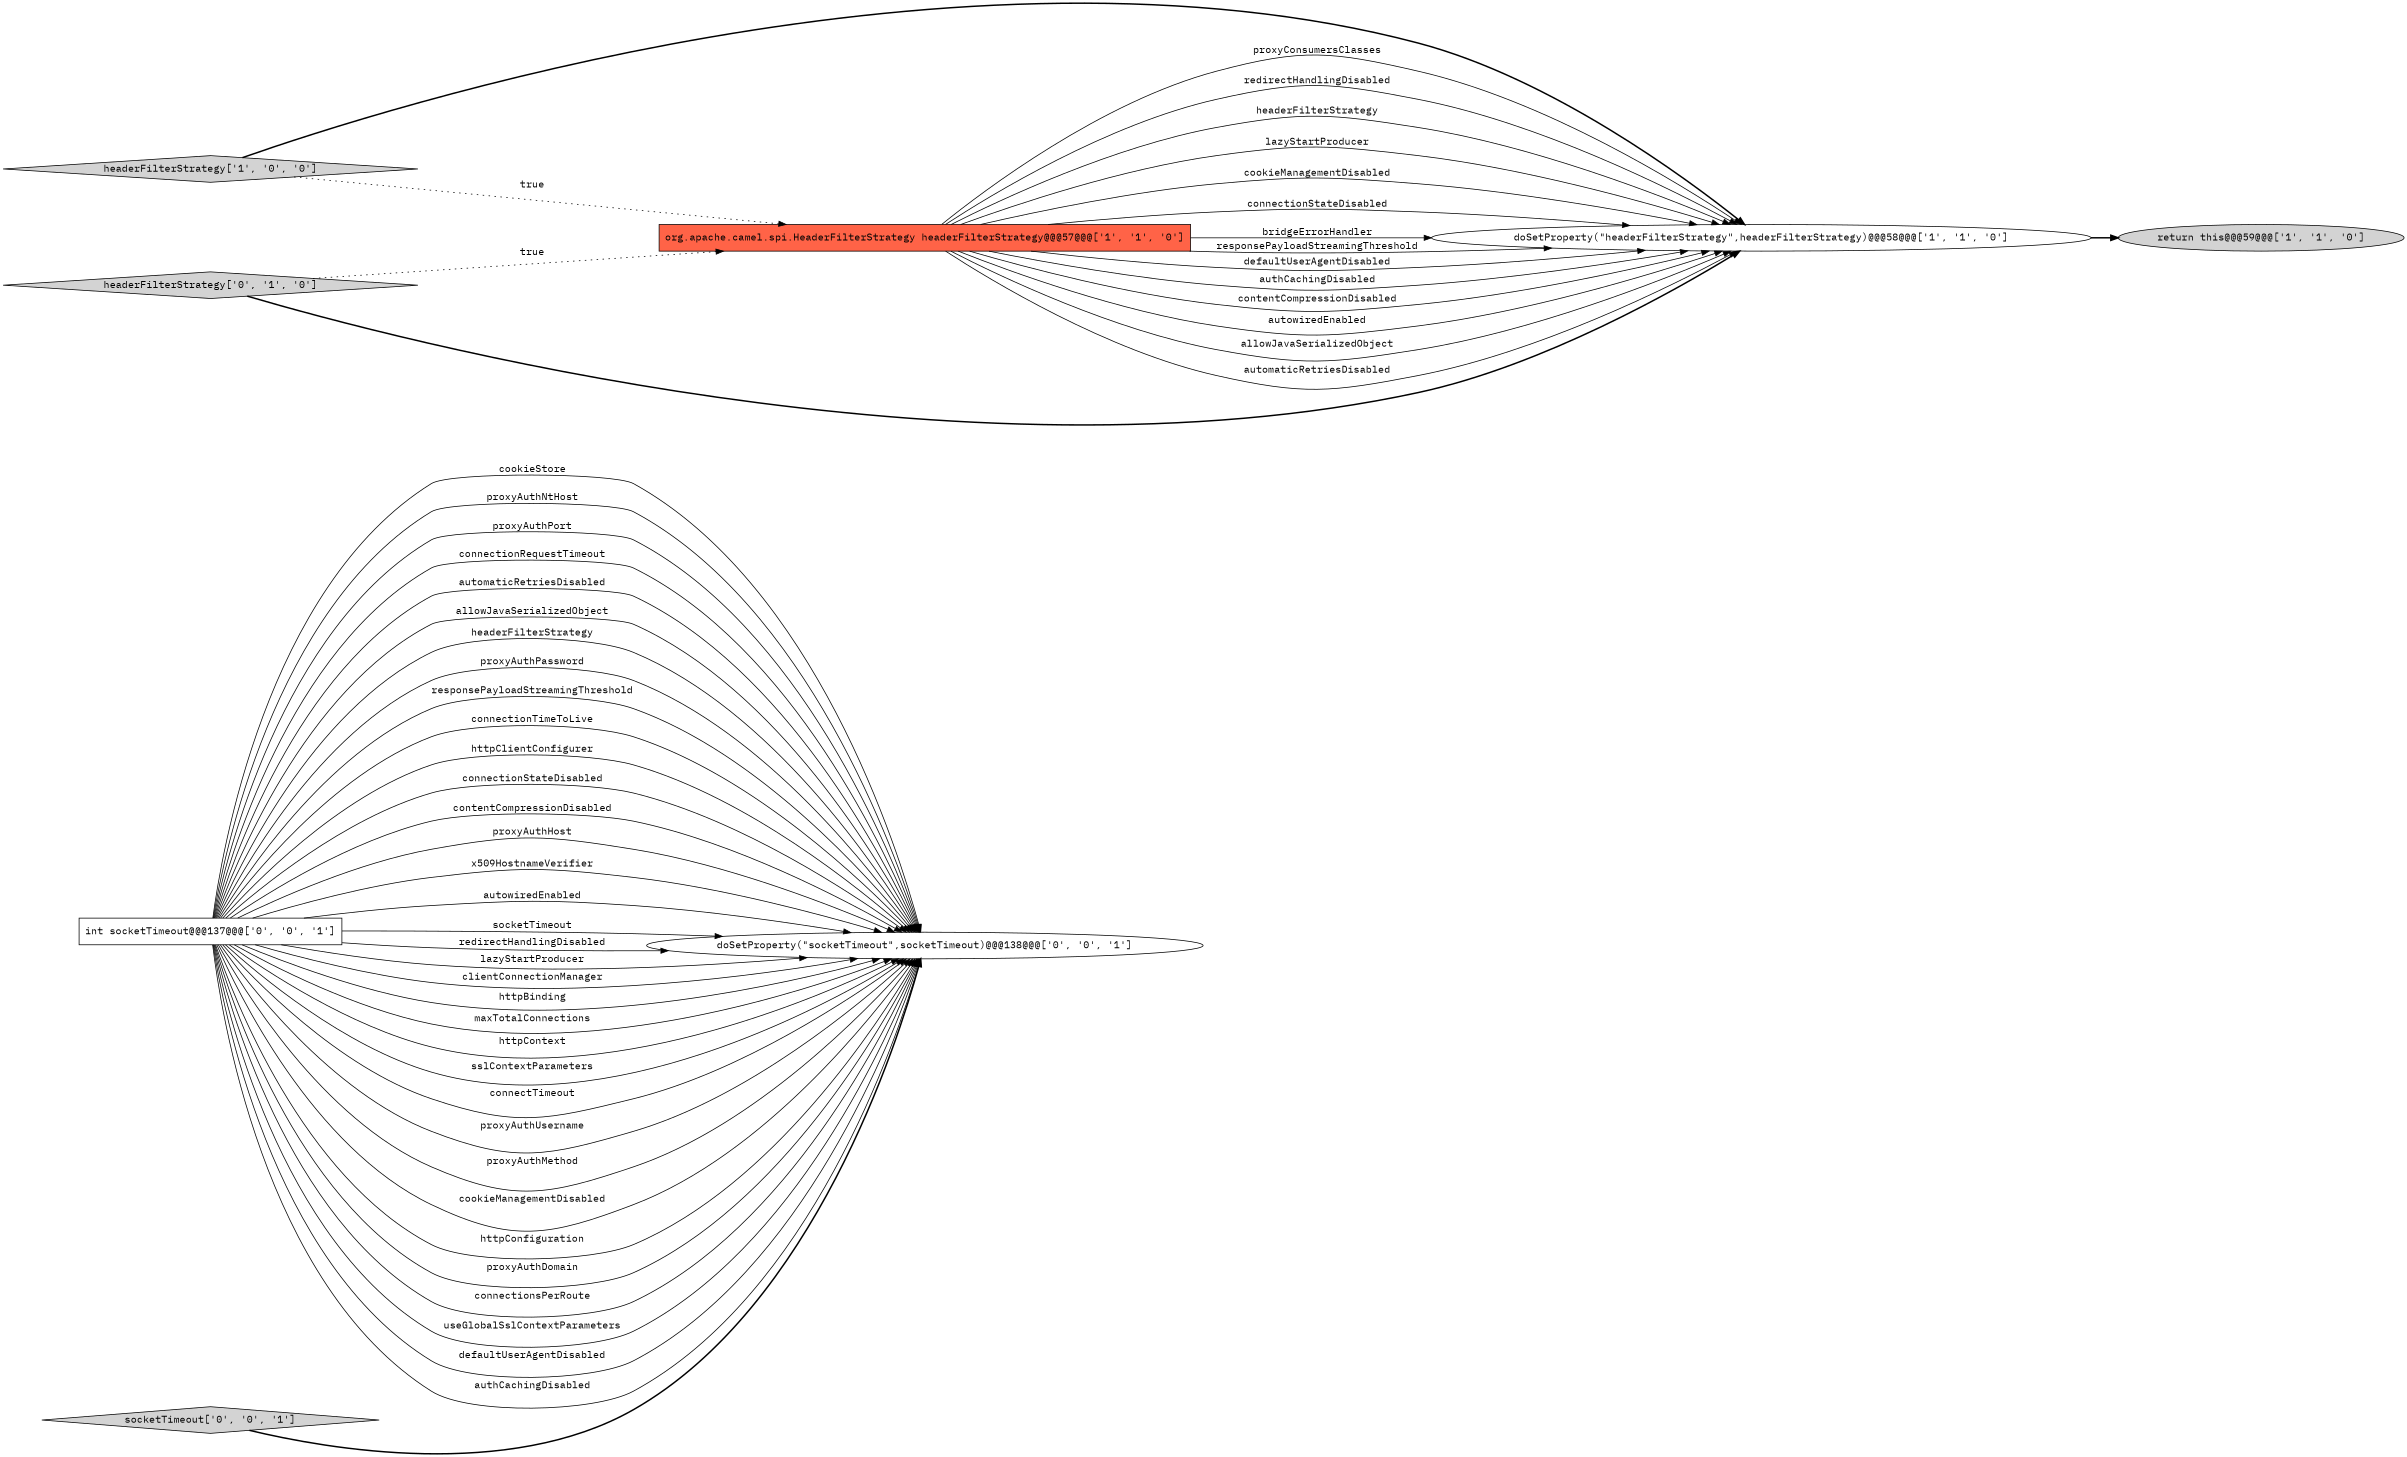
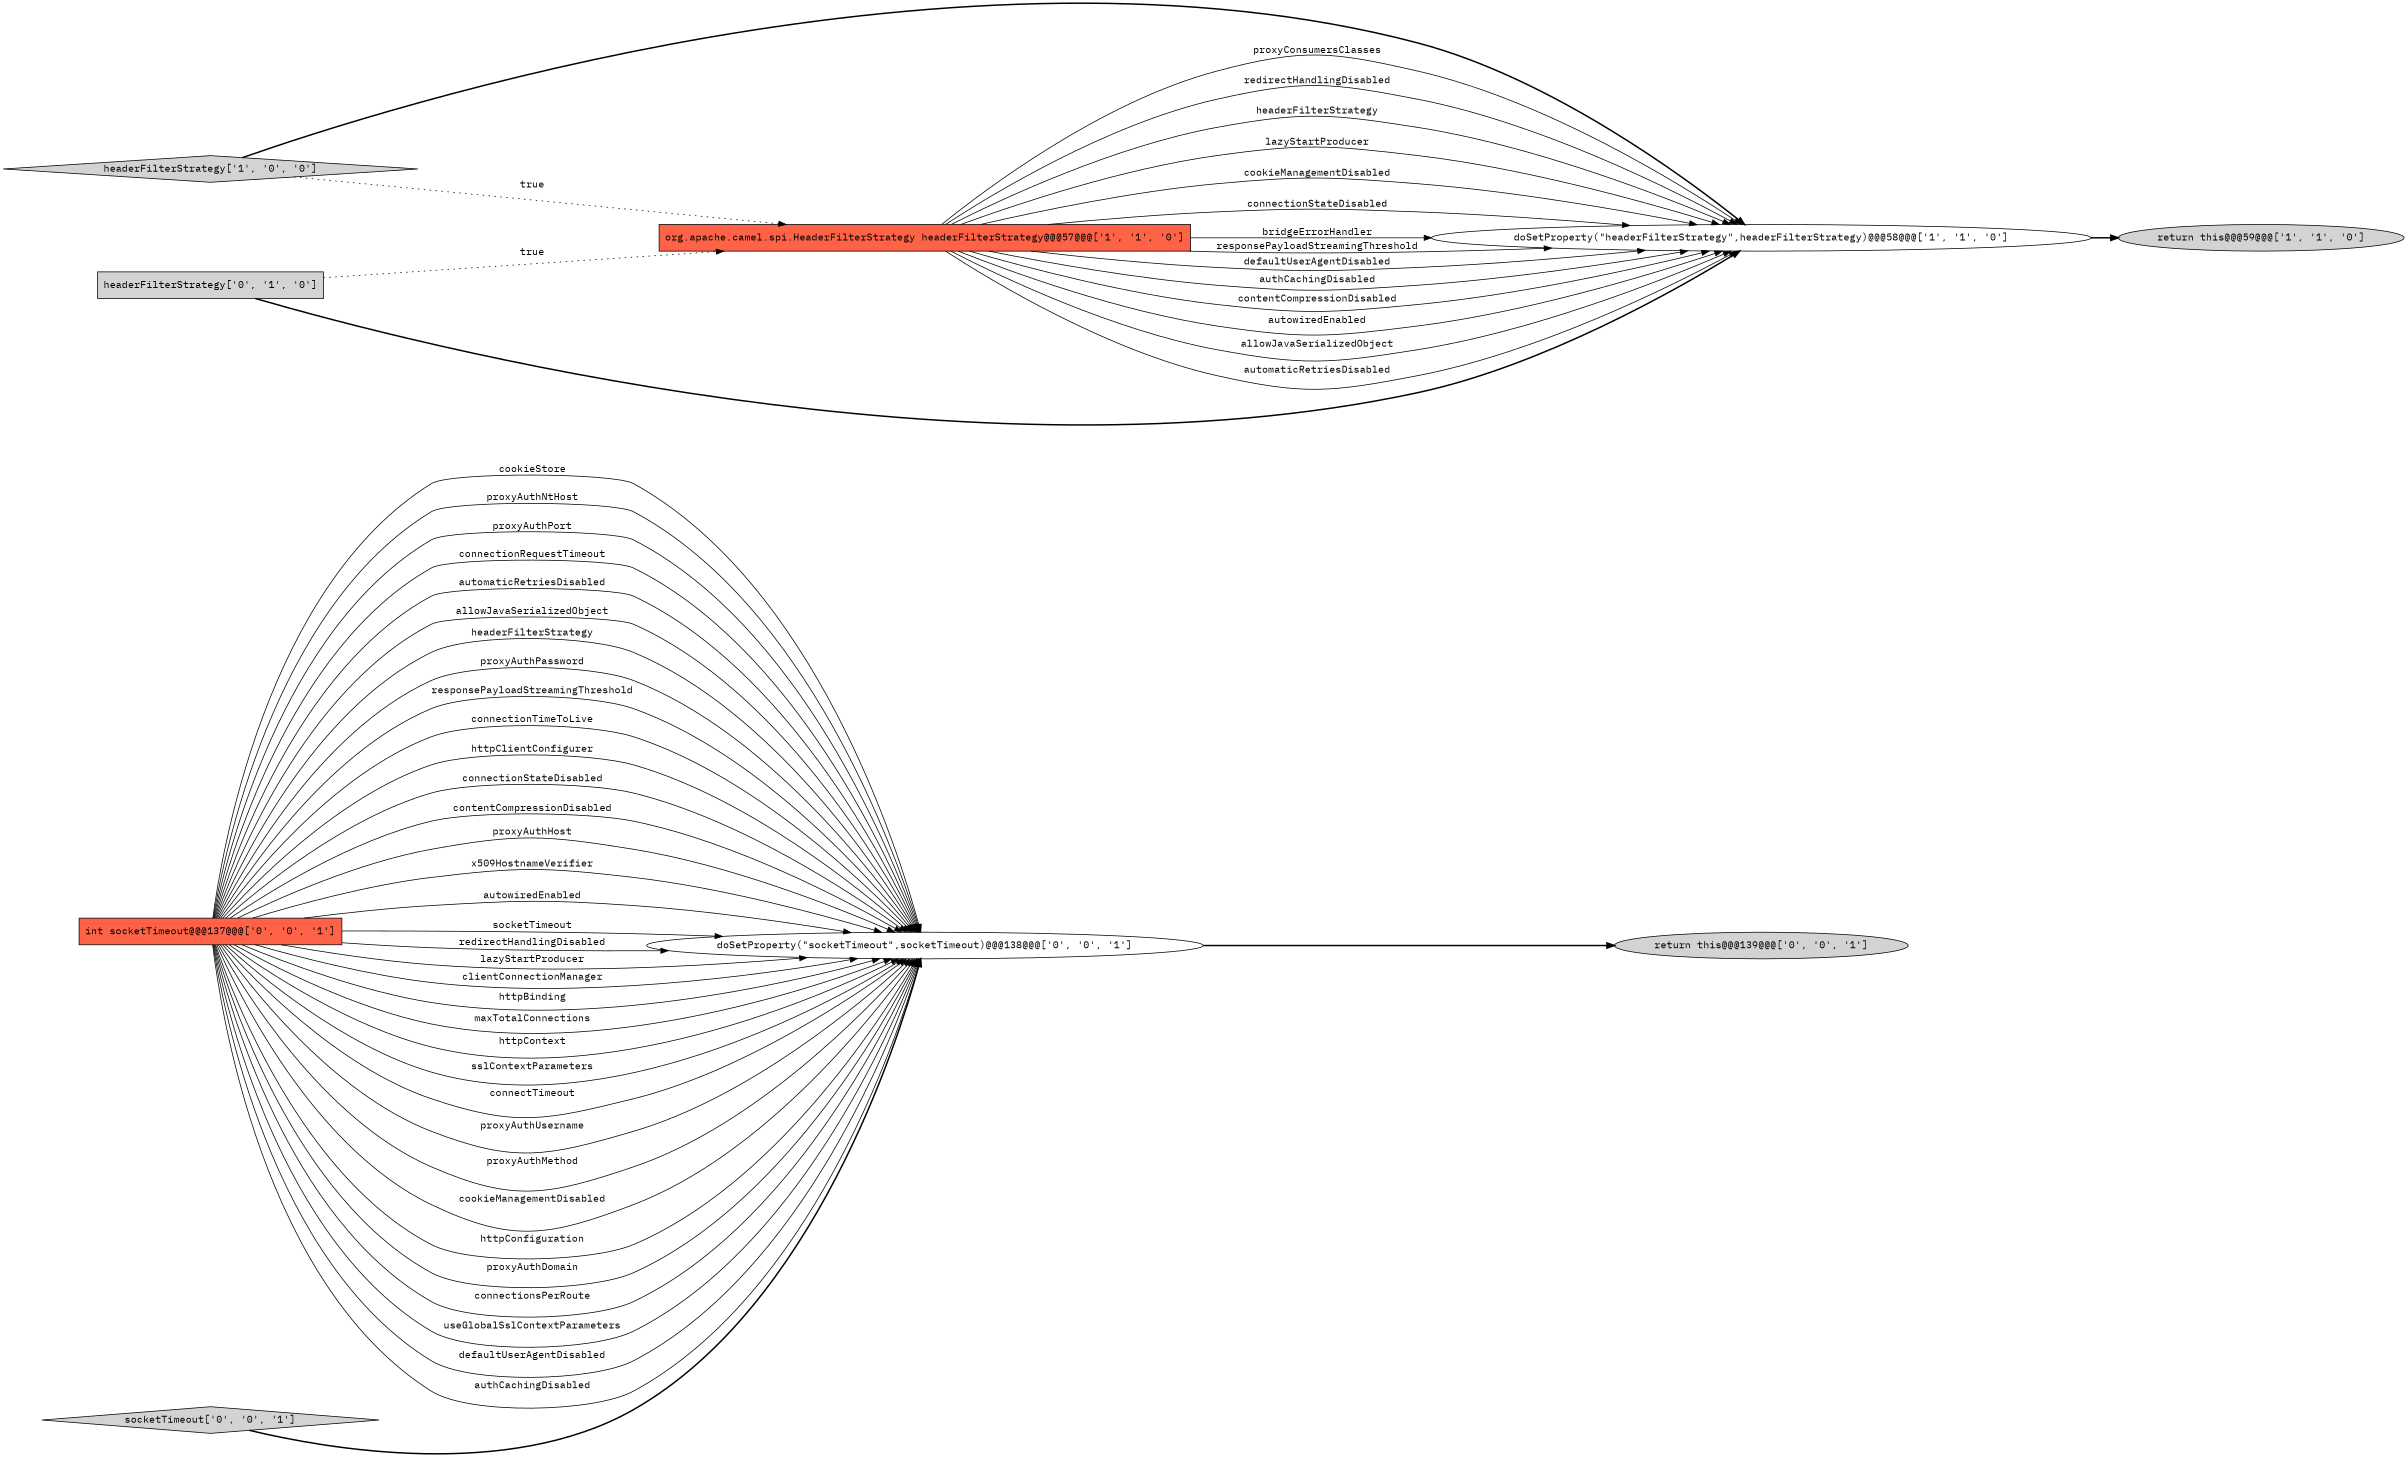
(210, 285) -> (210, 285)
(210, 931) -> (210, 931)
none -> (1761, 946)
